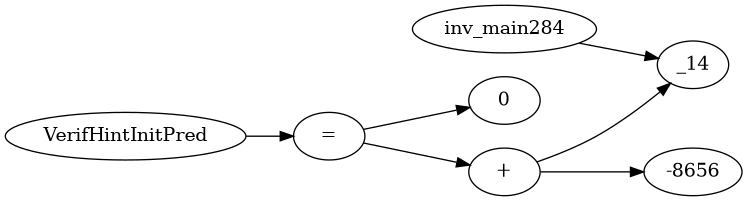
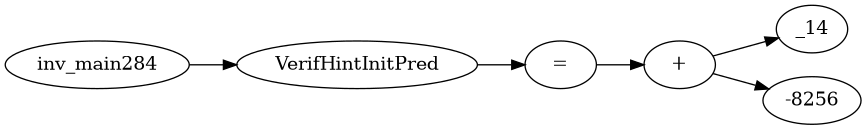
(612, 50) -> (206, 65)
(504, 100) -> none
(693, 172) -> (812, 100)
